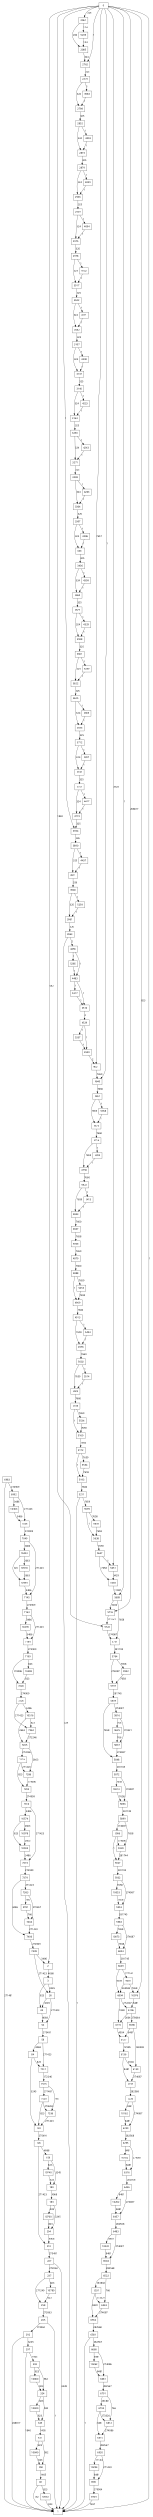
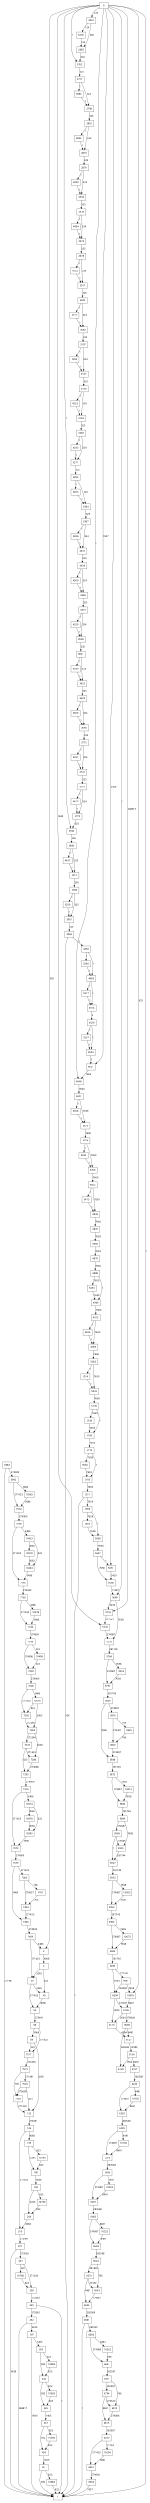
(133, 2076) -> none
